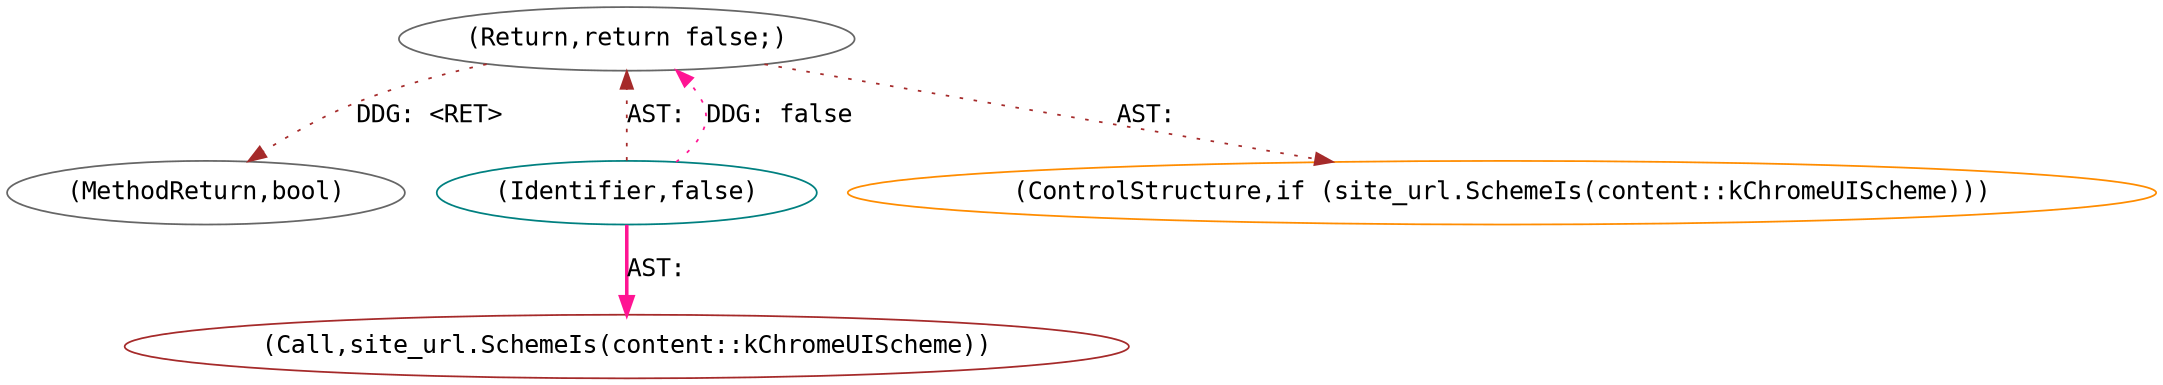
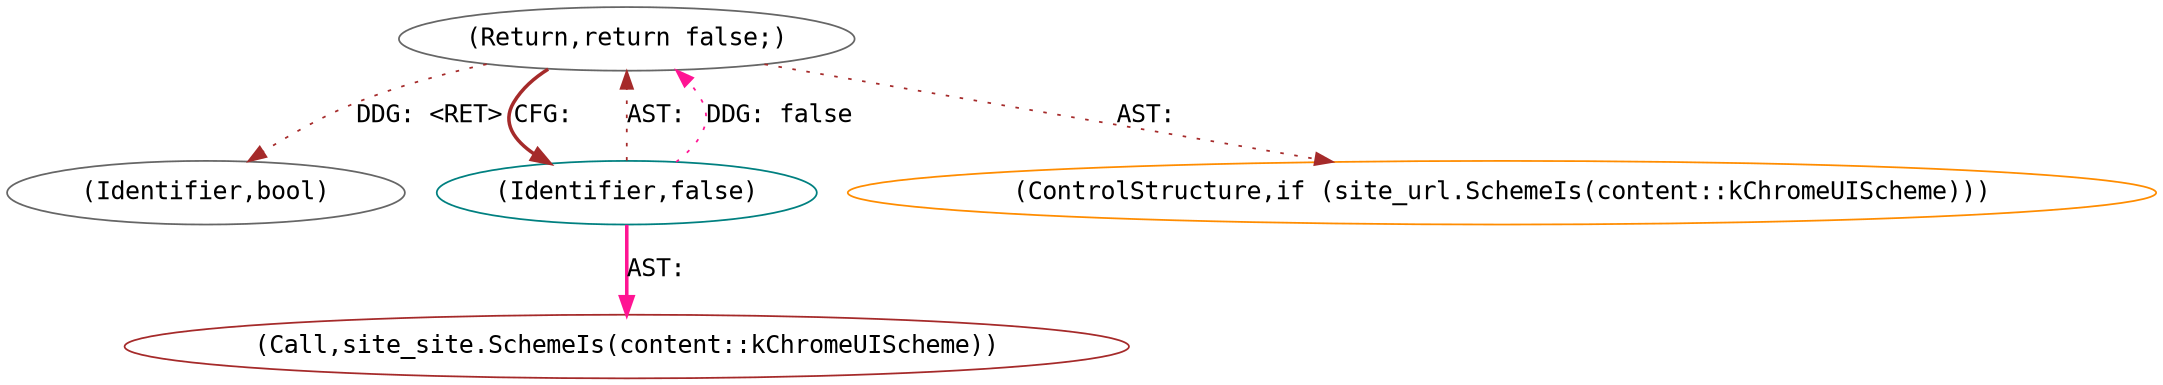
none -> (511, 109)
(206, 193) -> (206, 193)
(627, 347) -> (627, 347)
